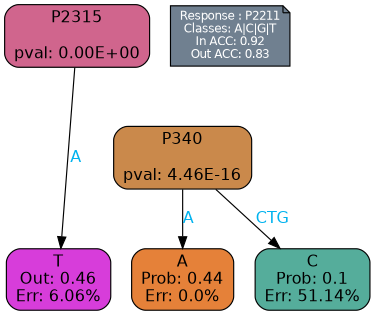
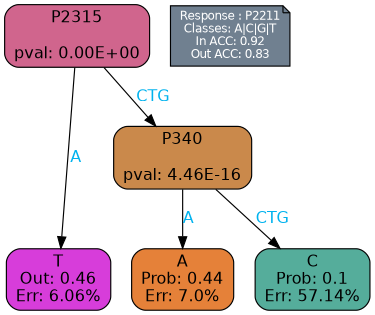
none -> (126, 92)
(183, 279) -> (183, 279)
(313, 279) -> (313, 279)
